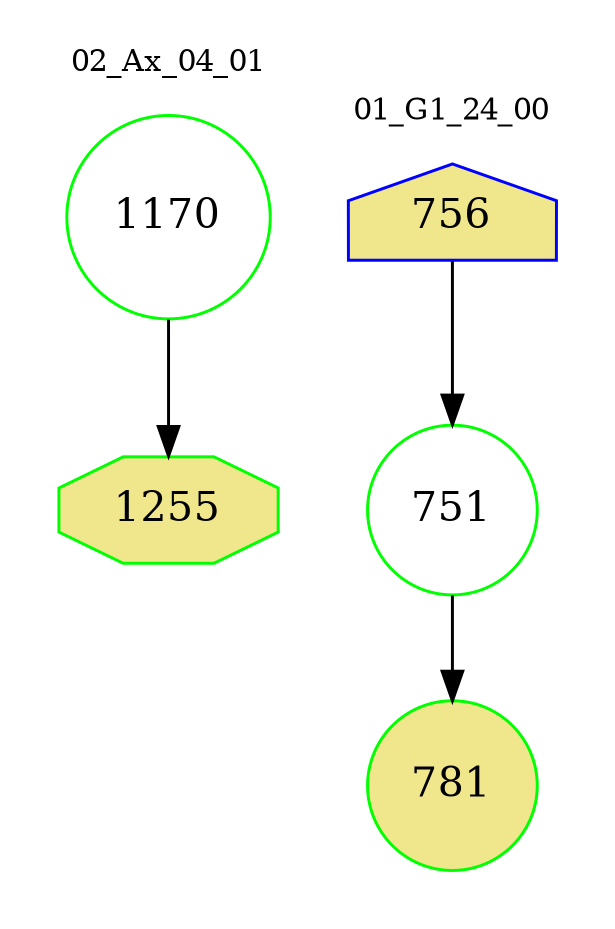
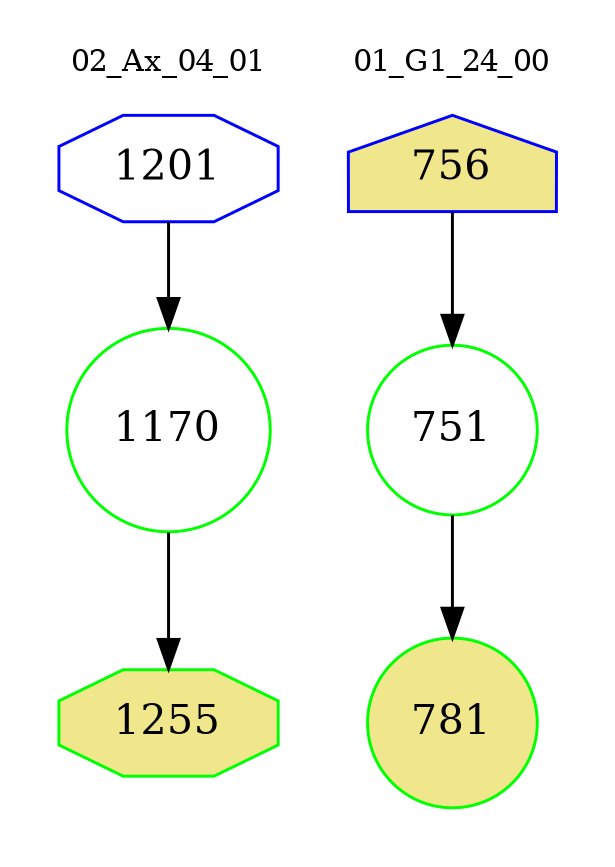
none -> (169, 169)
